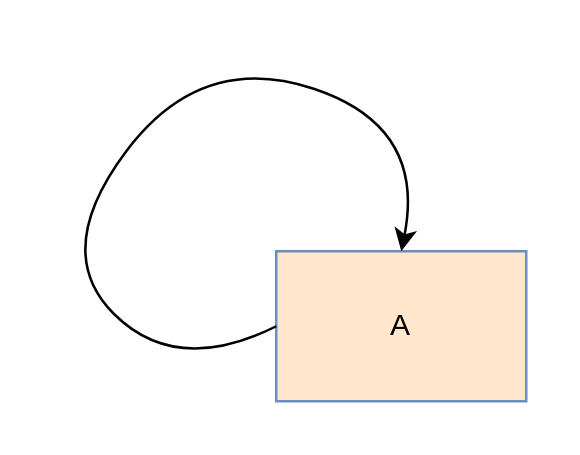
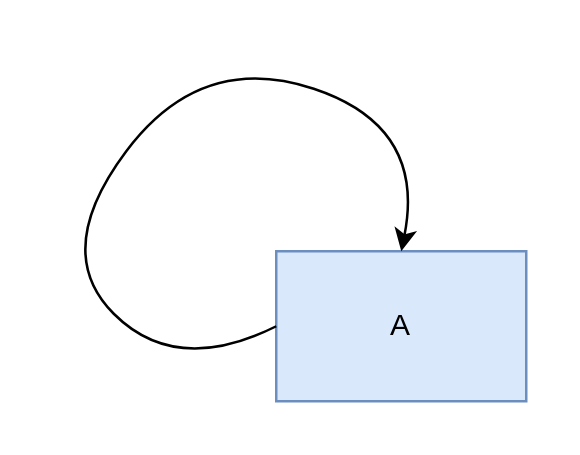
(401, 326) -> (401, 326)
